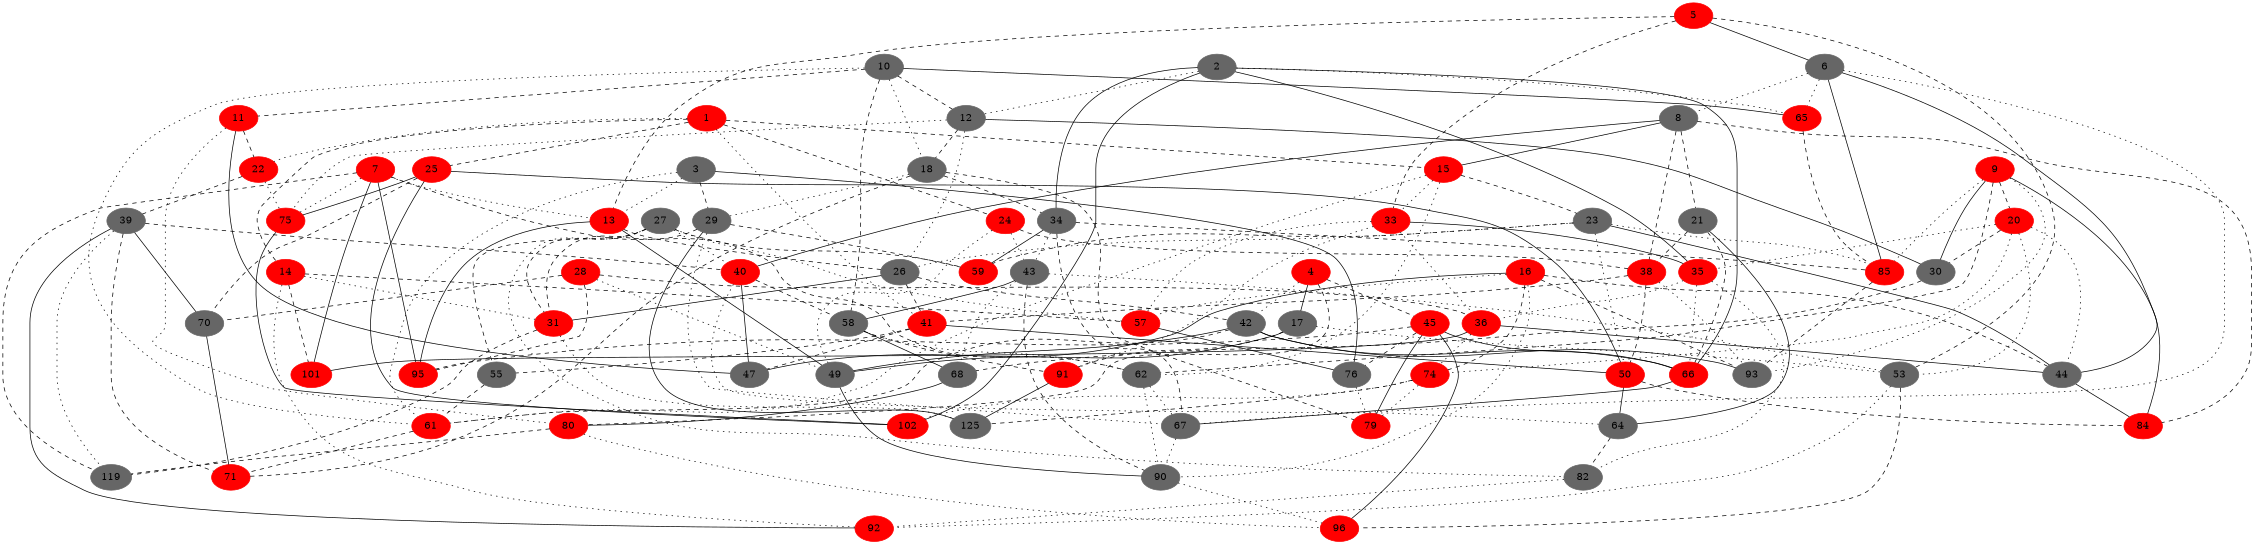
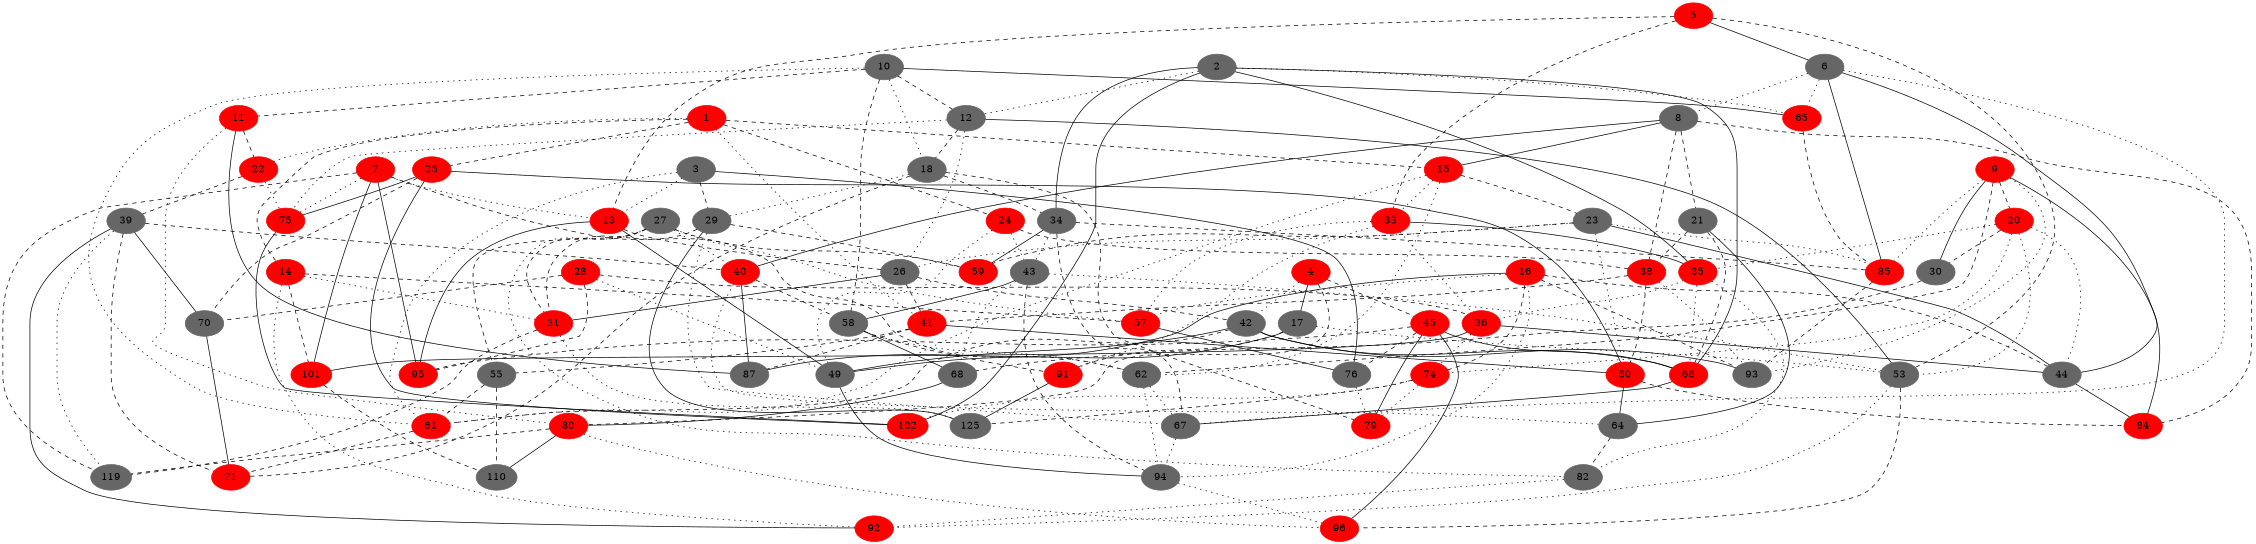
(1487, 143) -> (1472, 152)
(750, 375) -> (750, 375)
none -> (497, 477)
(1161, 477) -> (1161, 477)
